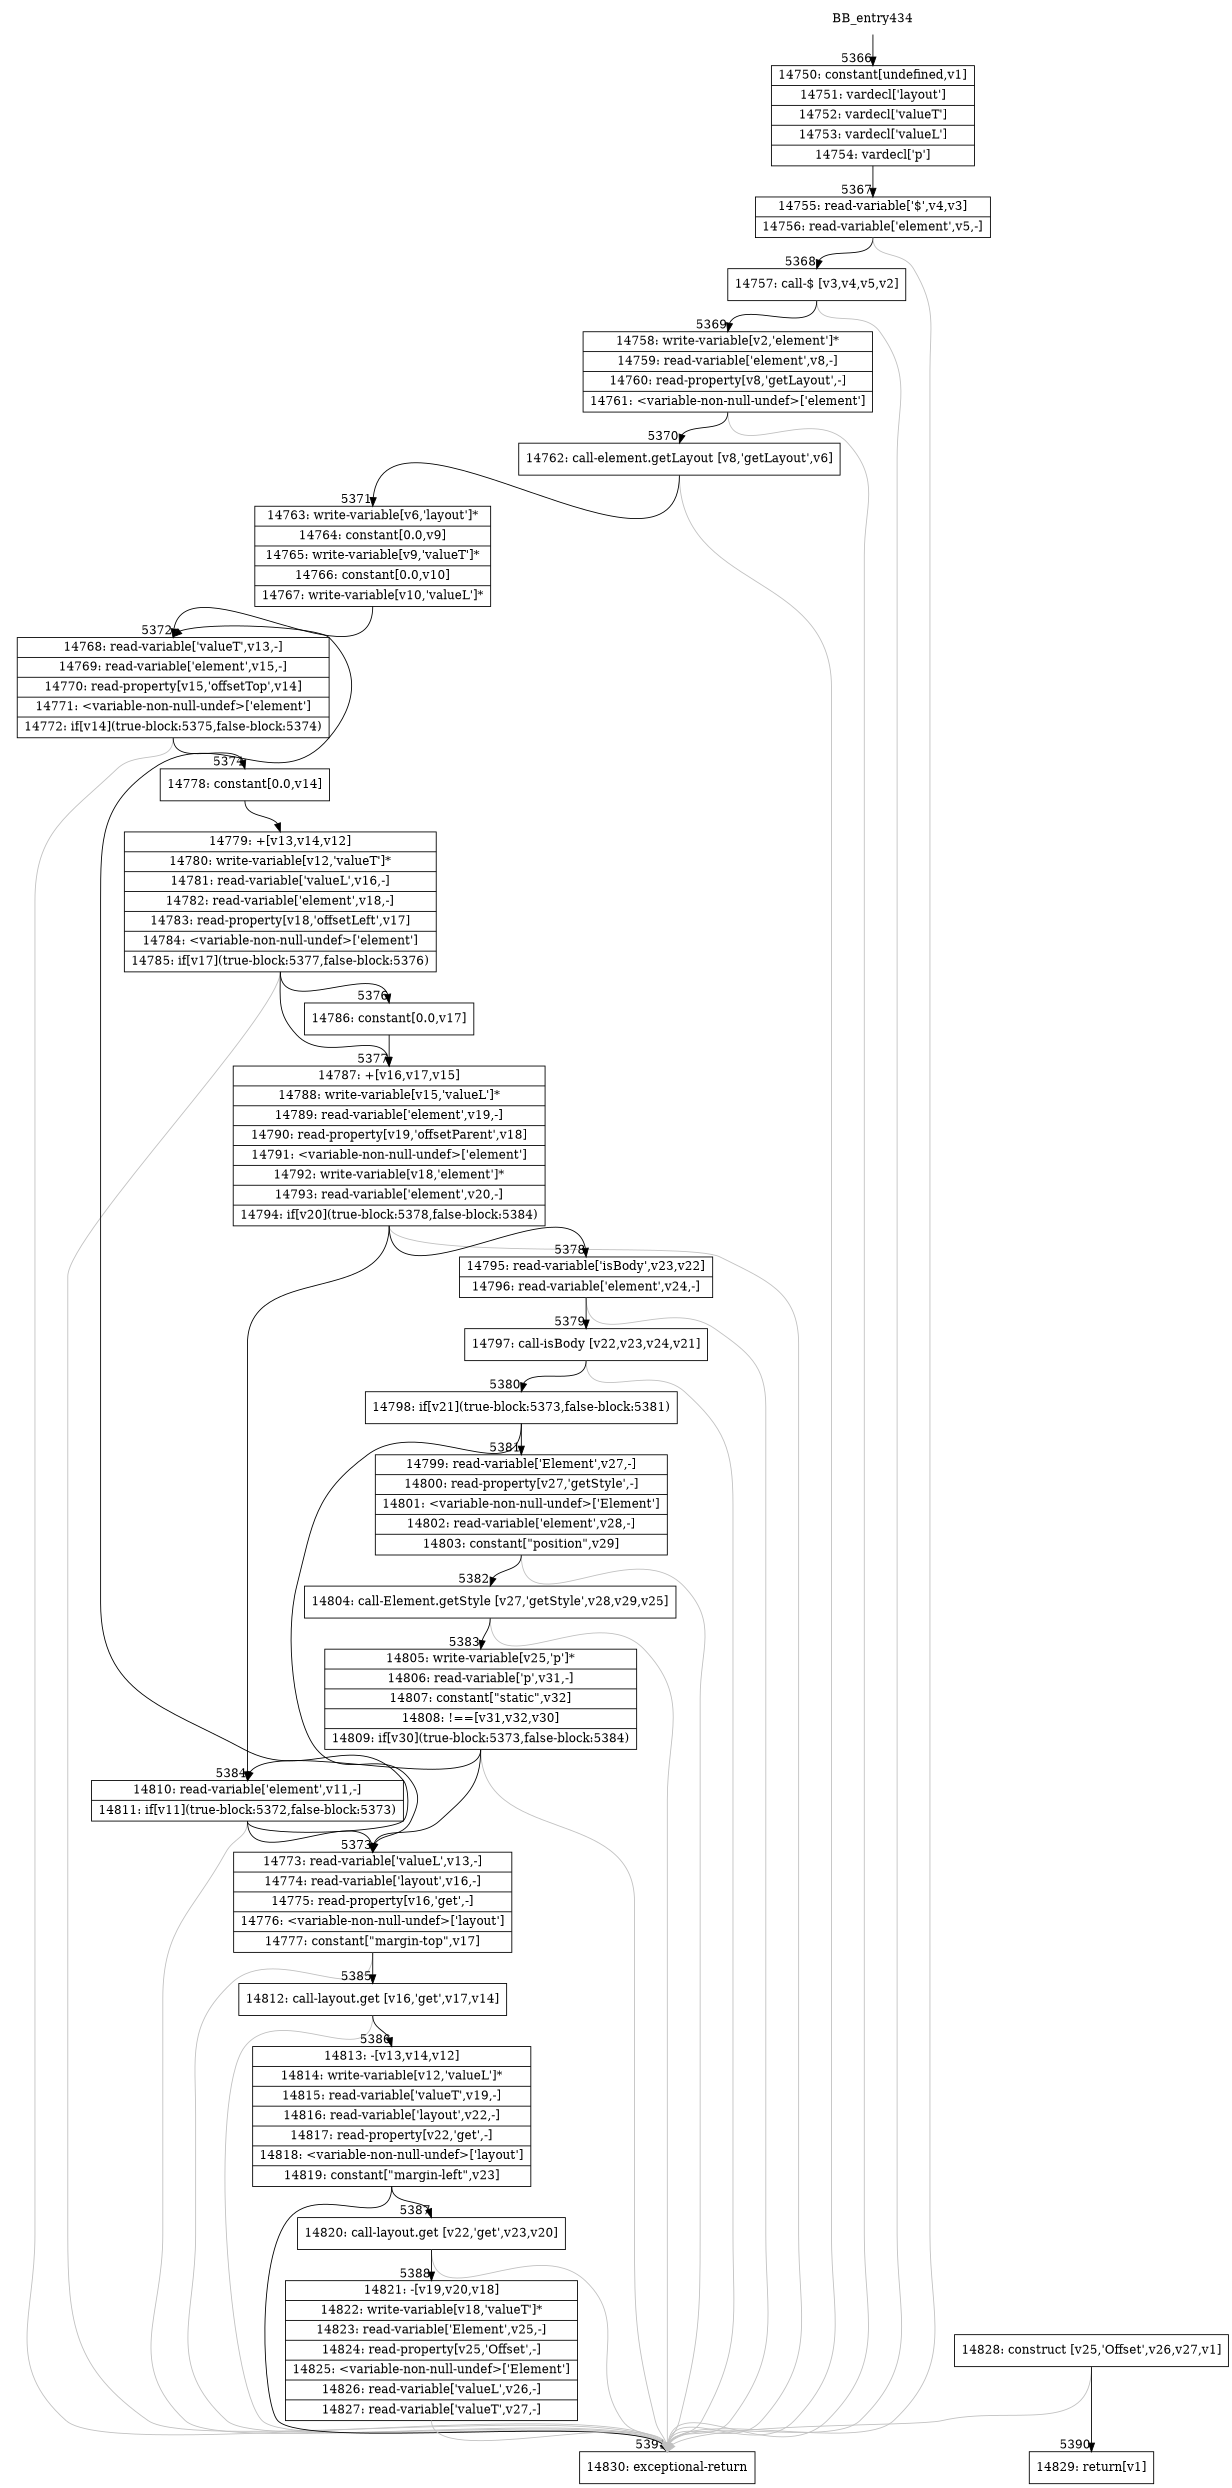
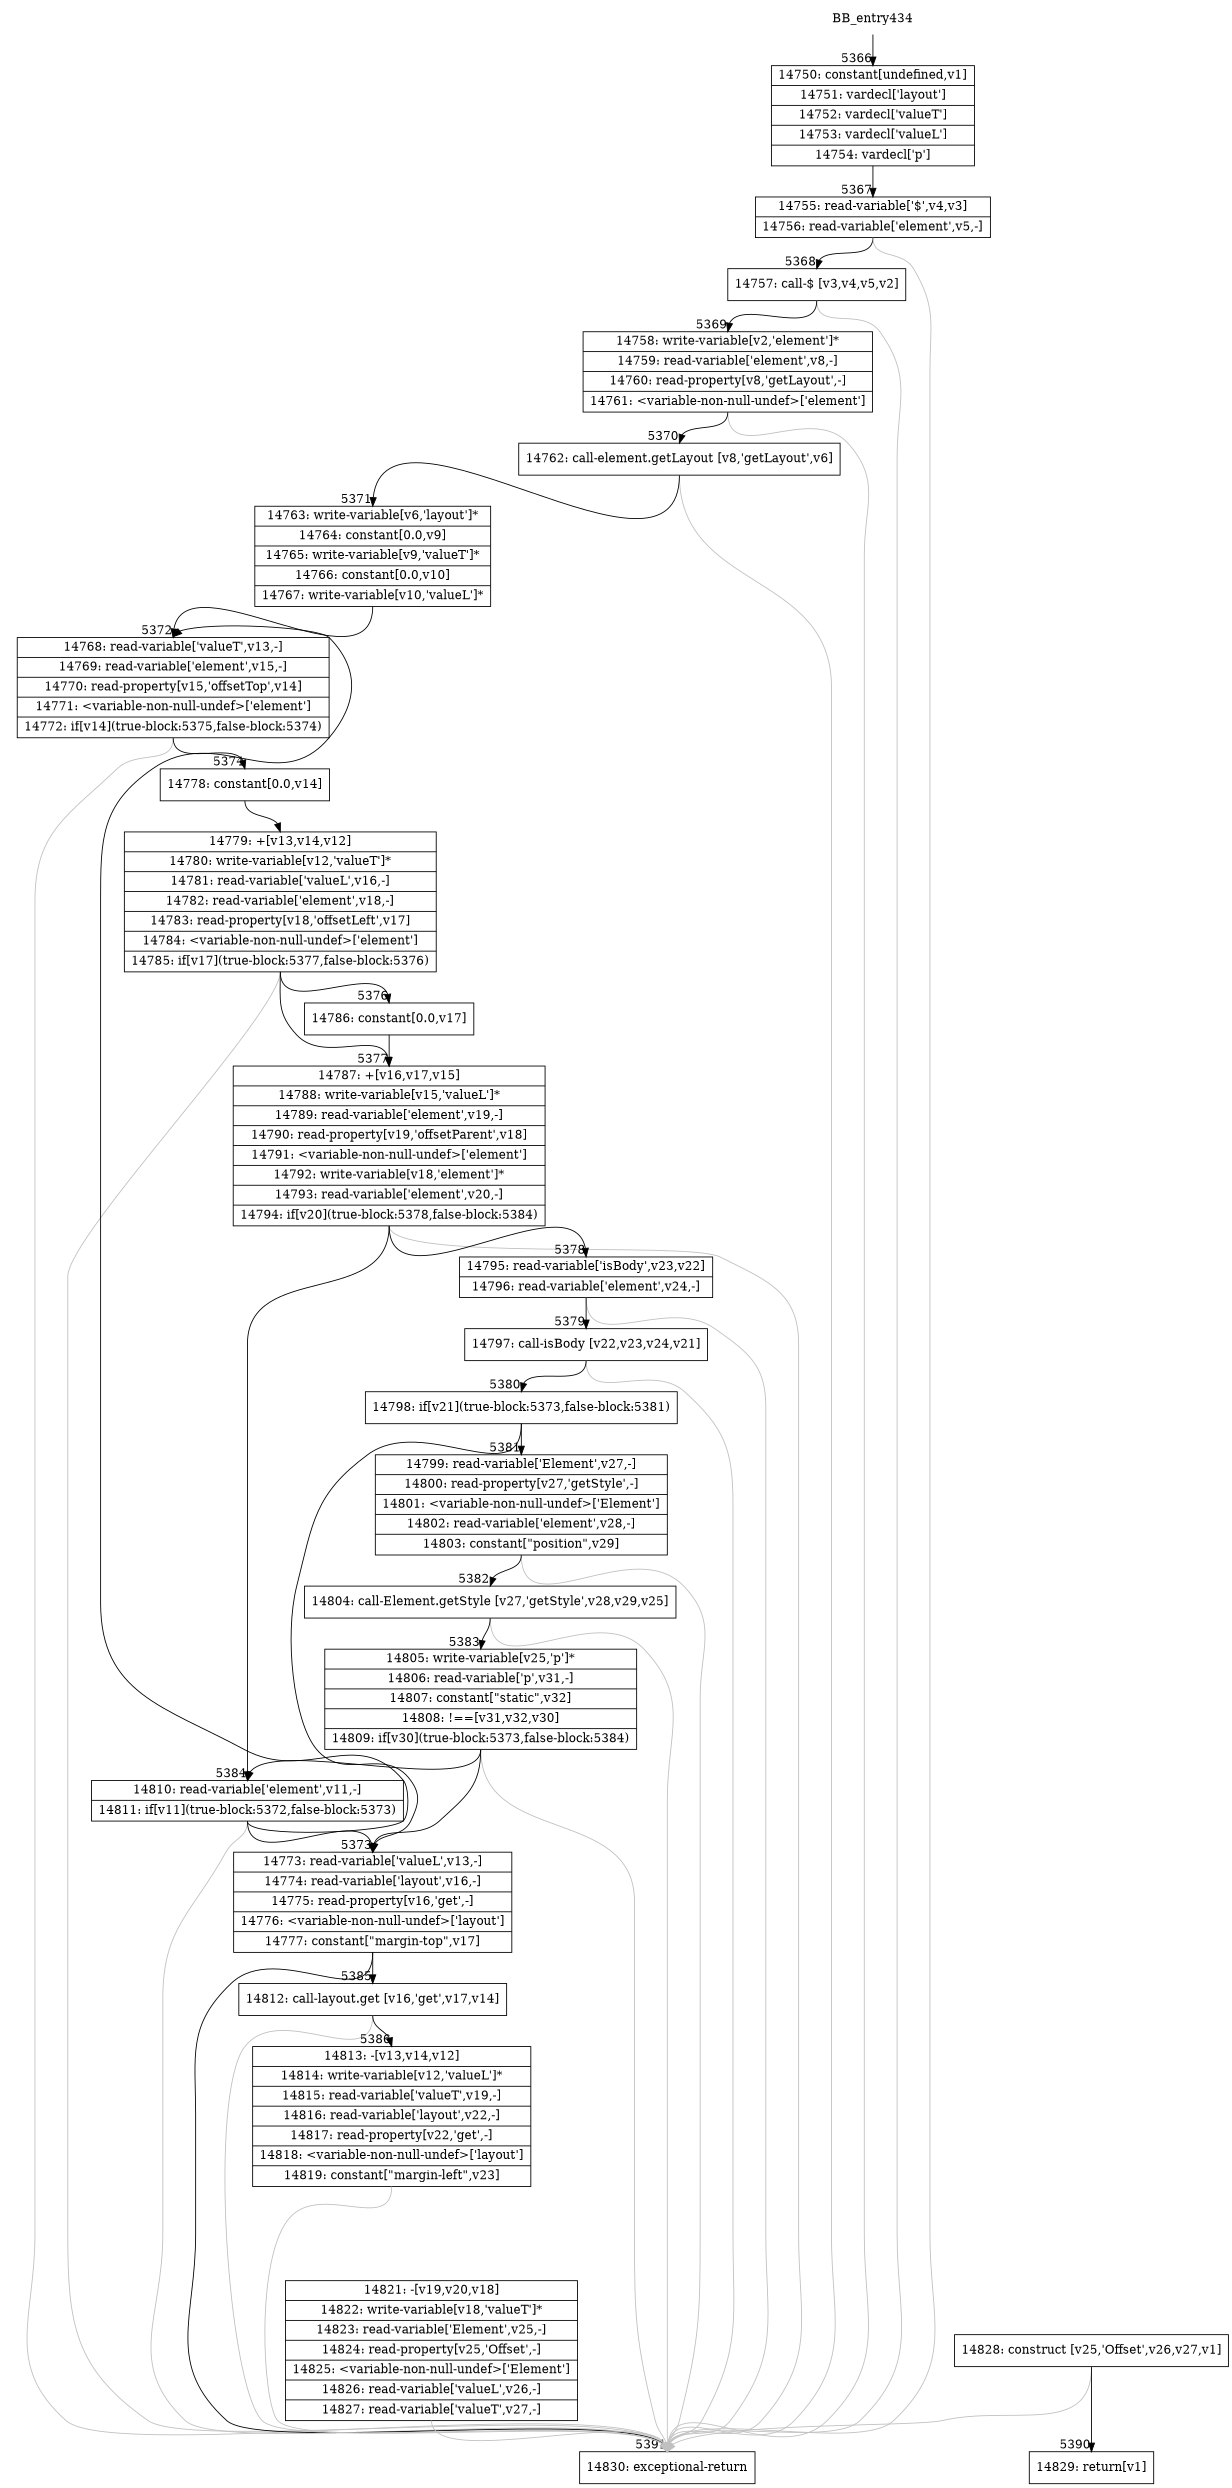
(431, 2234) -> none
(188, 2341) -> (188, 2341)
(275, 2416) -> (275, 2416)
